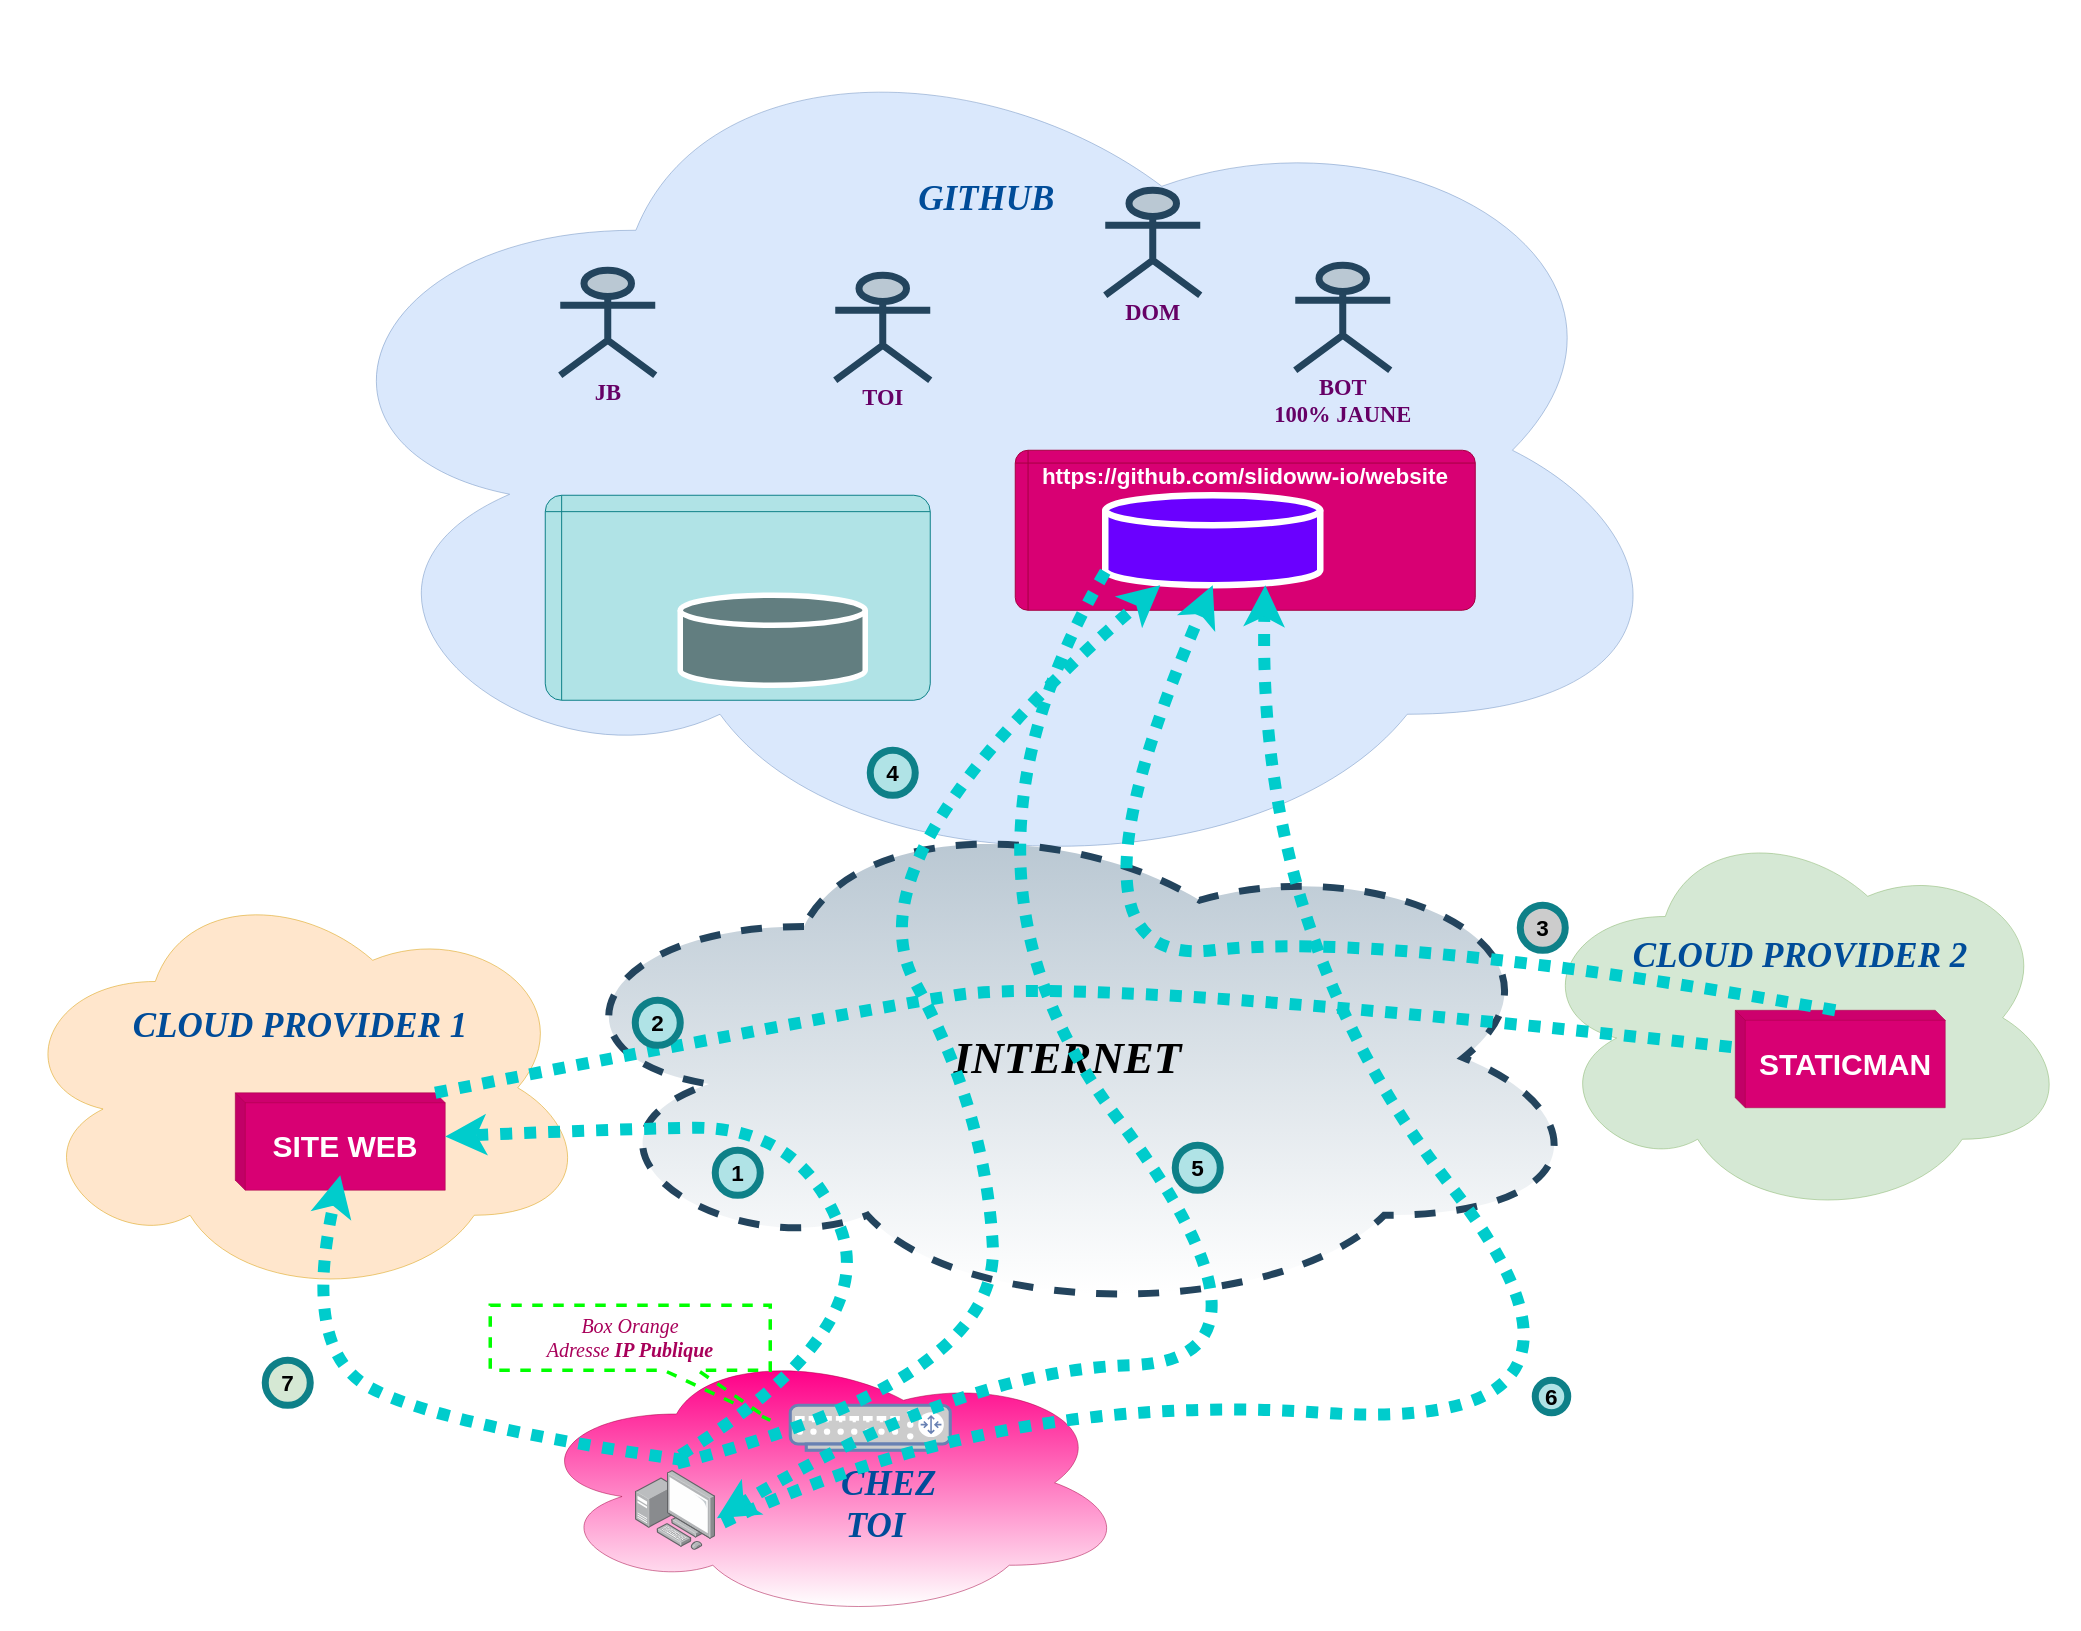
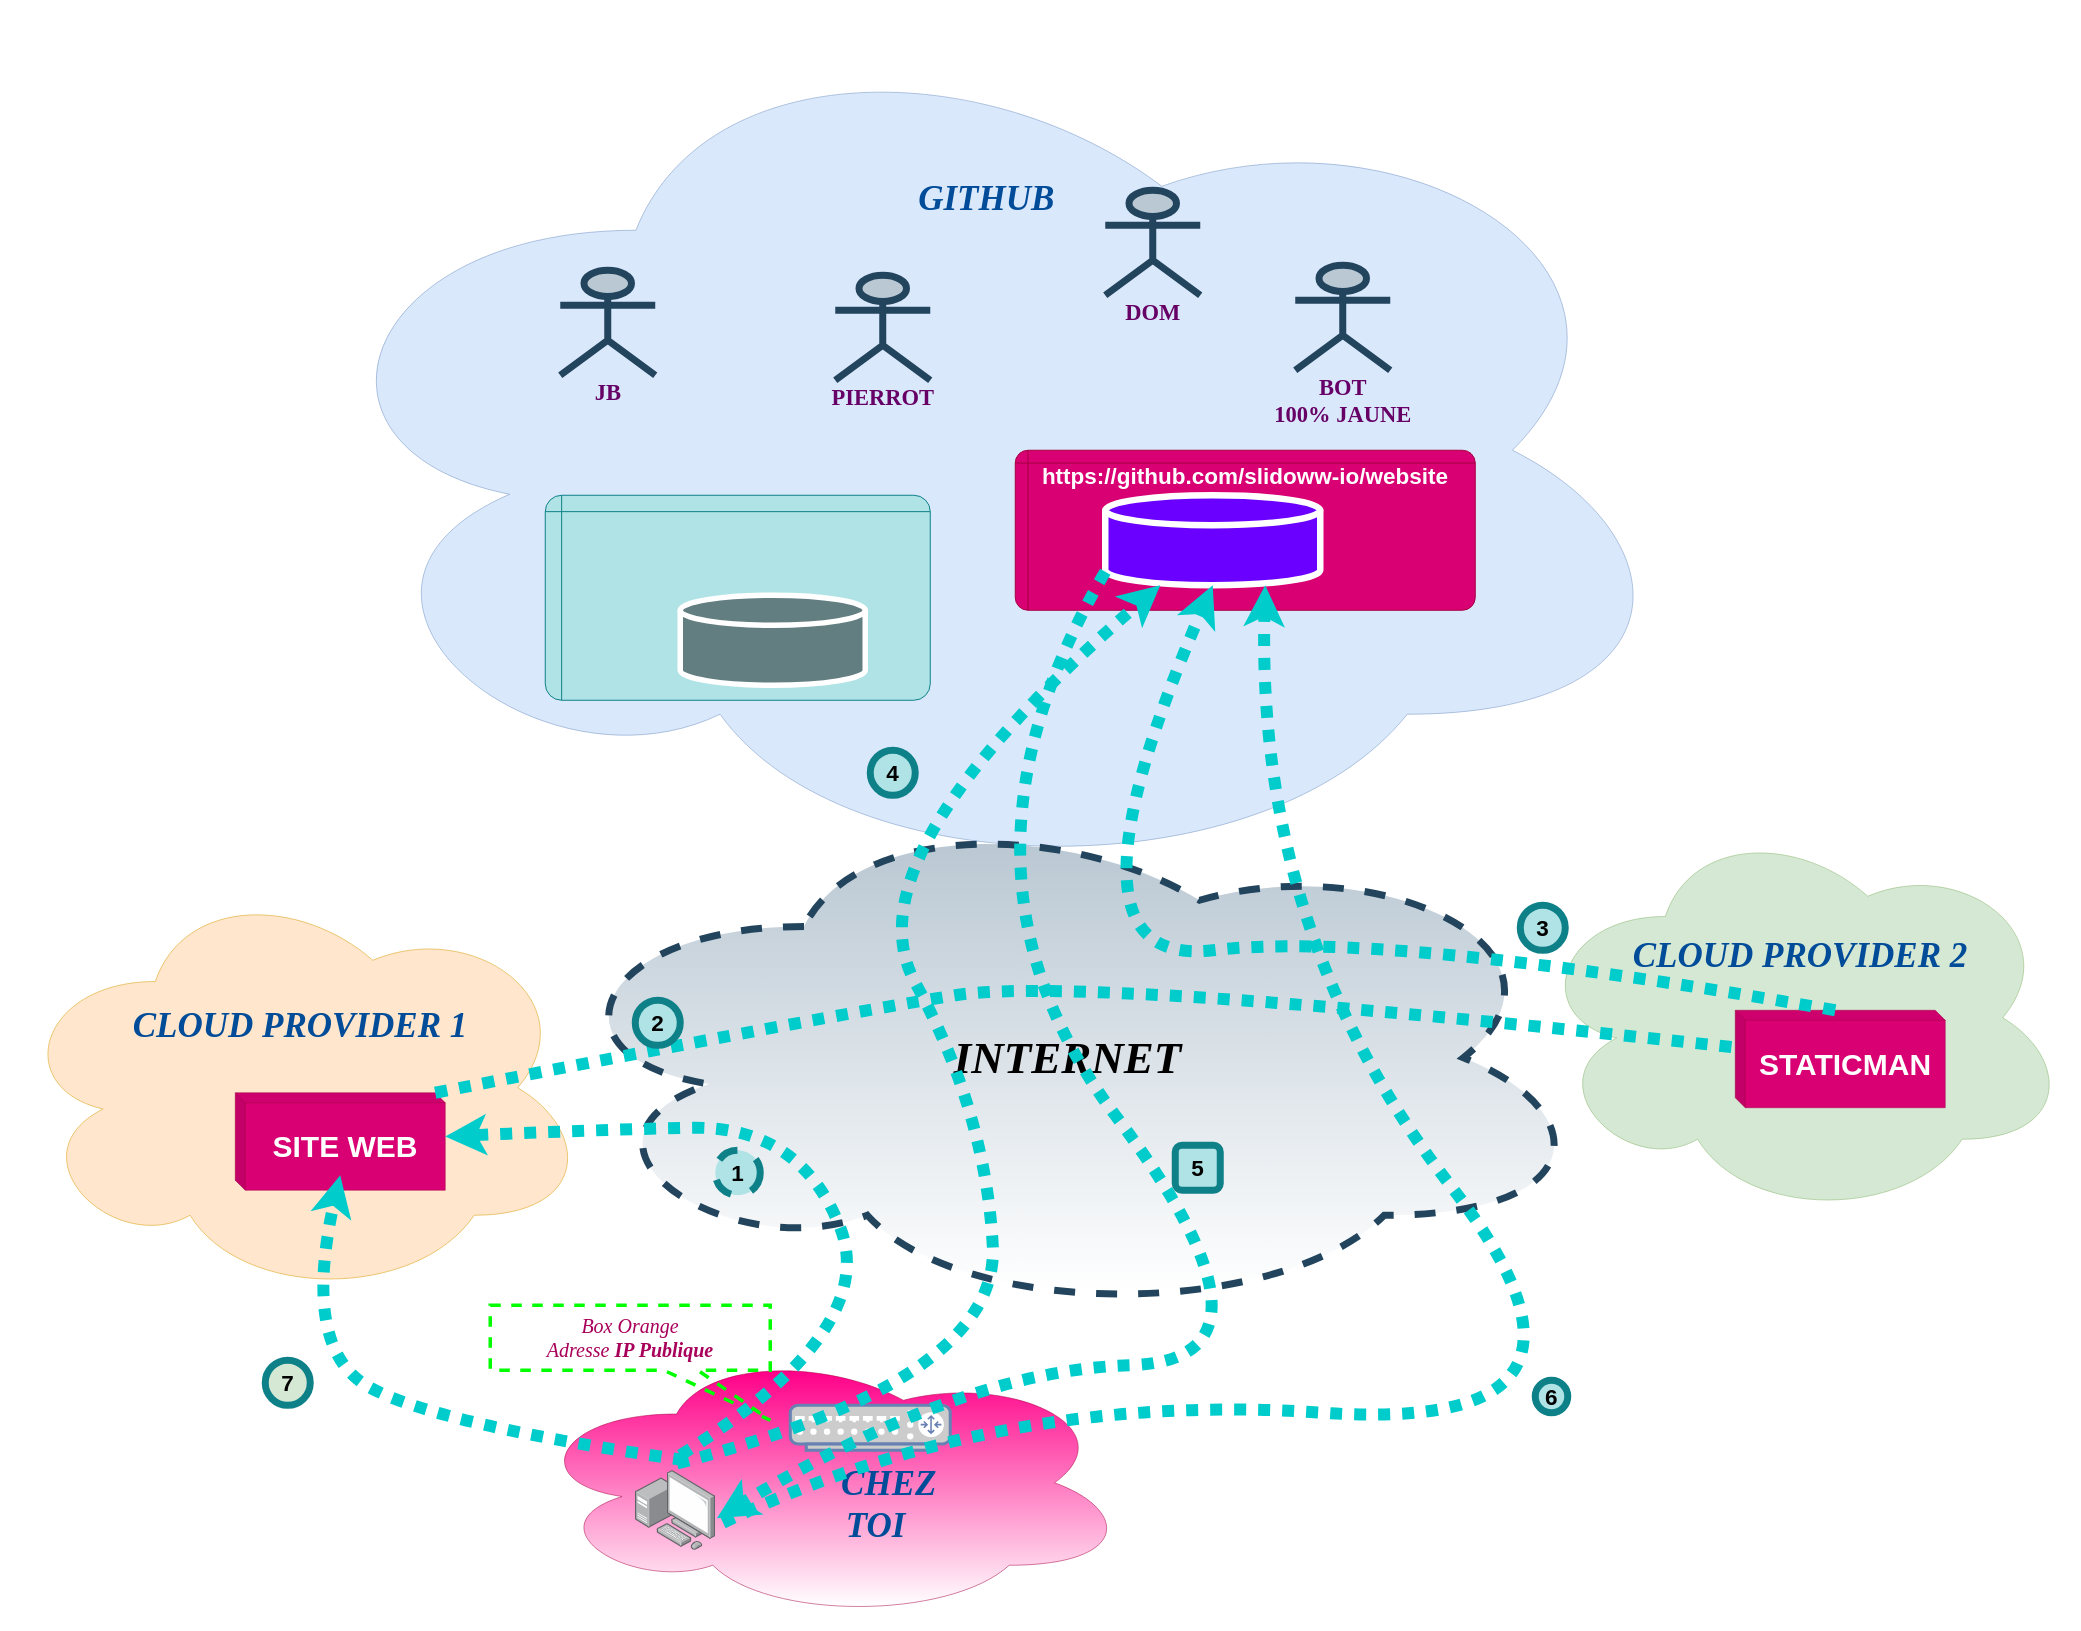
(883, 397) -> (883, 397)
(1543, 928) -> (1543, 928)
(1198, 1168) -> (1198, 1168)
(738, 1173) -> (738, 1173)
